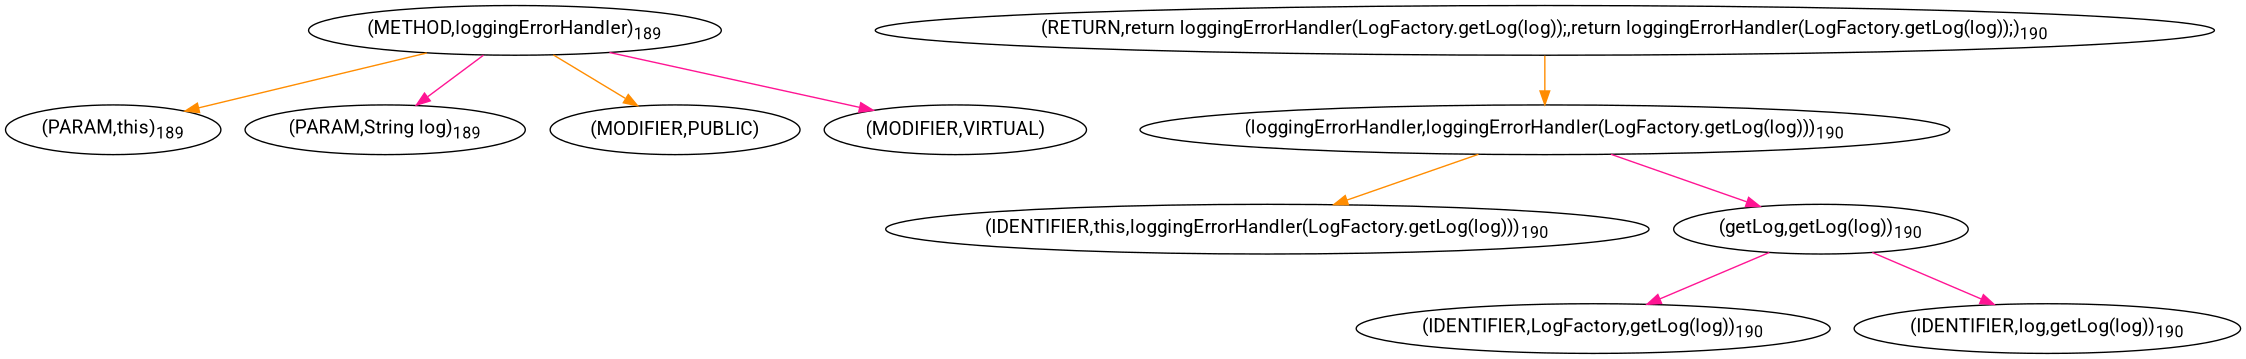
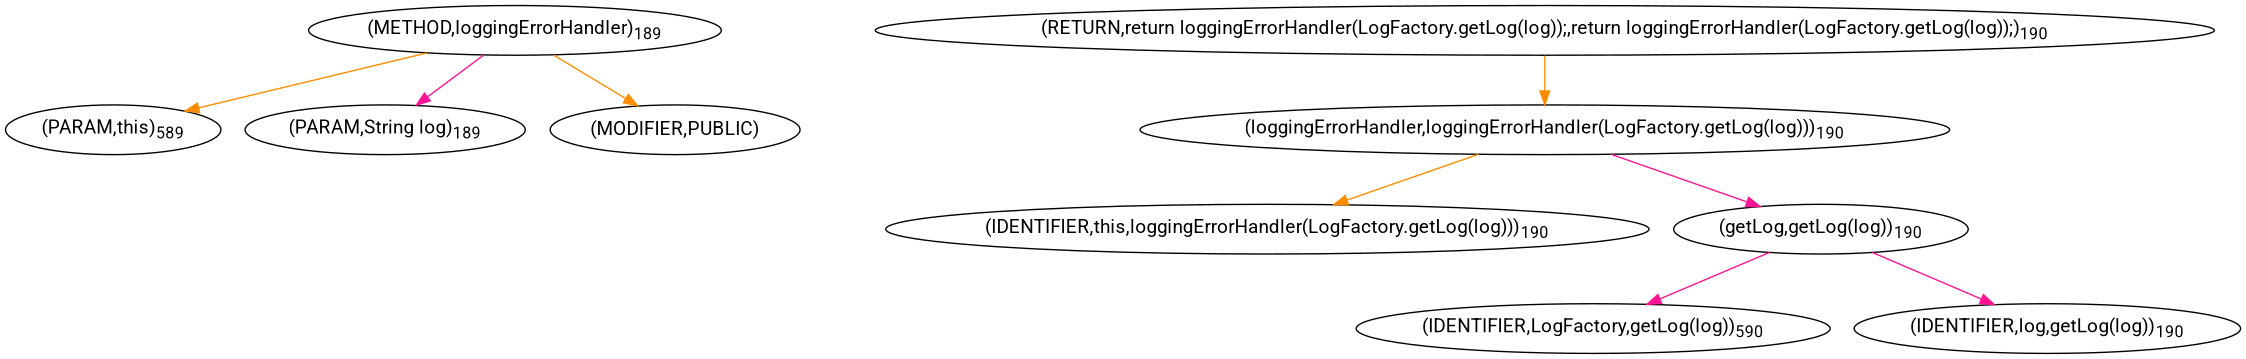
(170, 128) -> (170, 128)
(955, 130) -> none
(1750, 327) -> (1750, 327)
